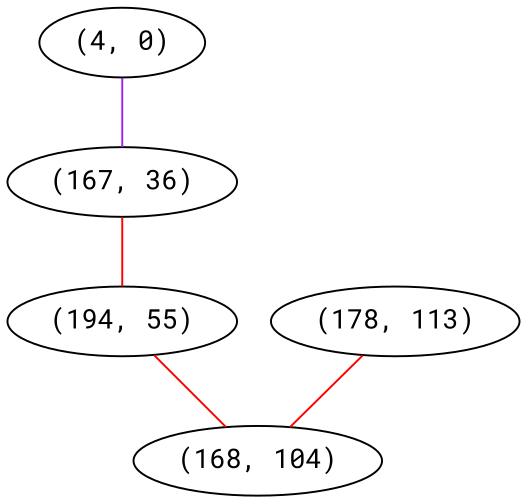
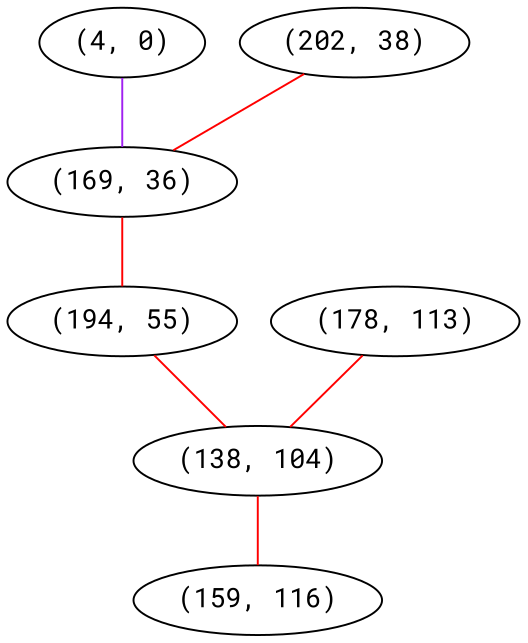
none -> (355, 43)
(122, 182) -> (122, 182)
(258, 461) -> (258, 461)
none -> (258, 600)
